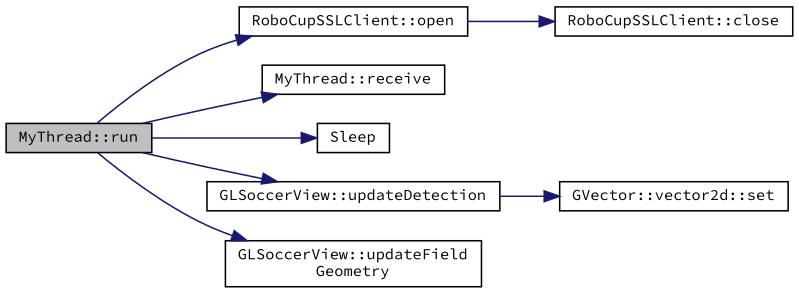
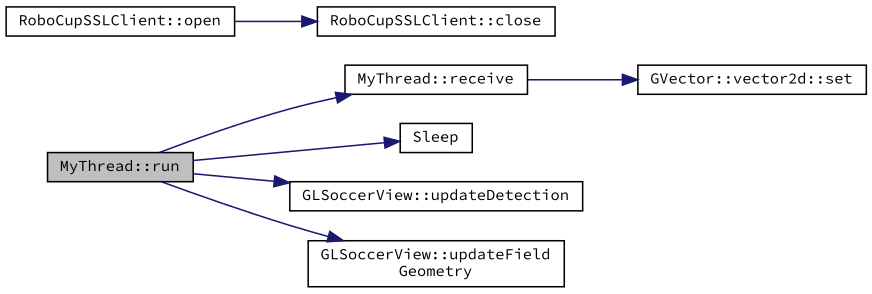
(163, 74) -> none
(522, 196) -> (575, 80)
